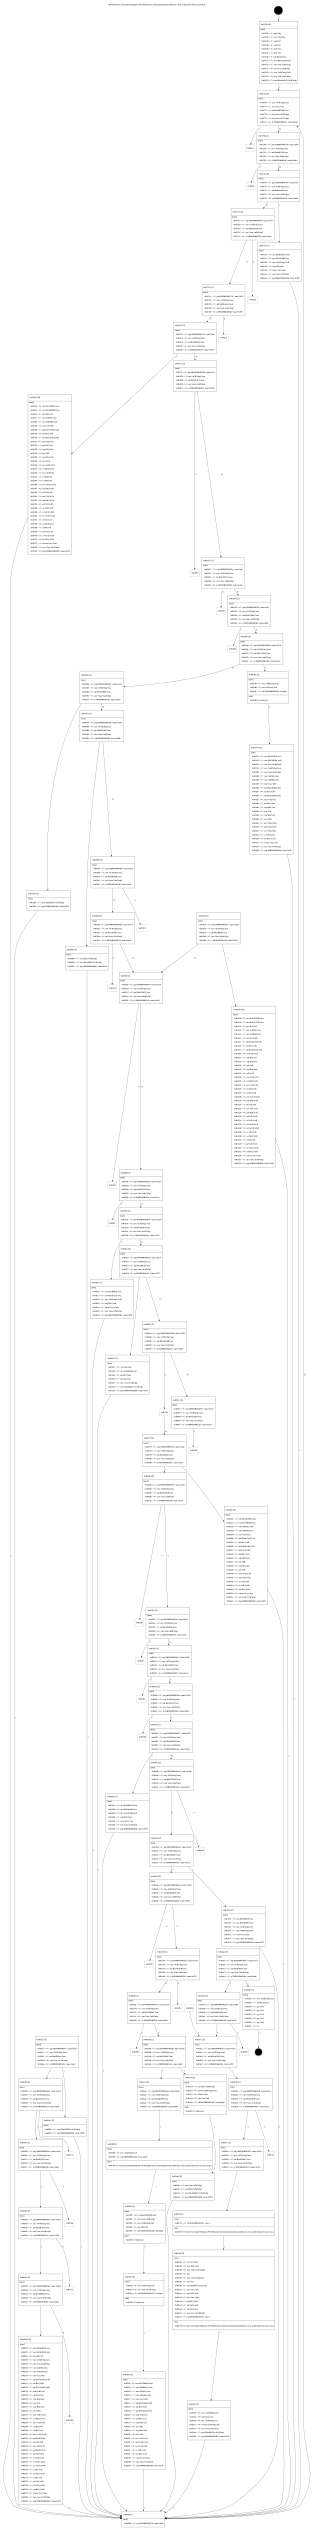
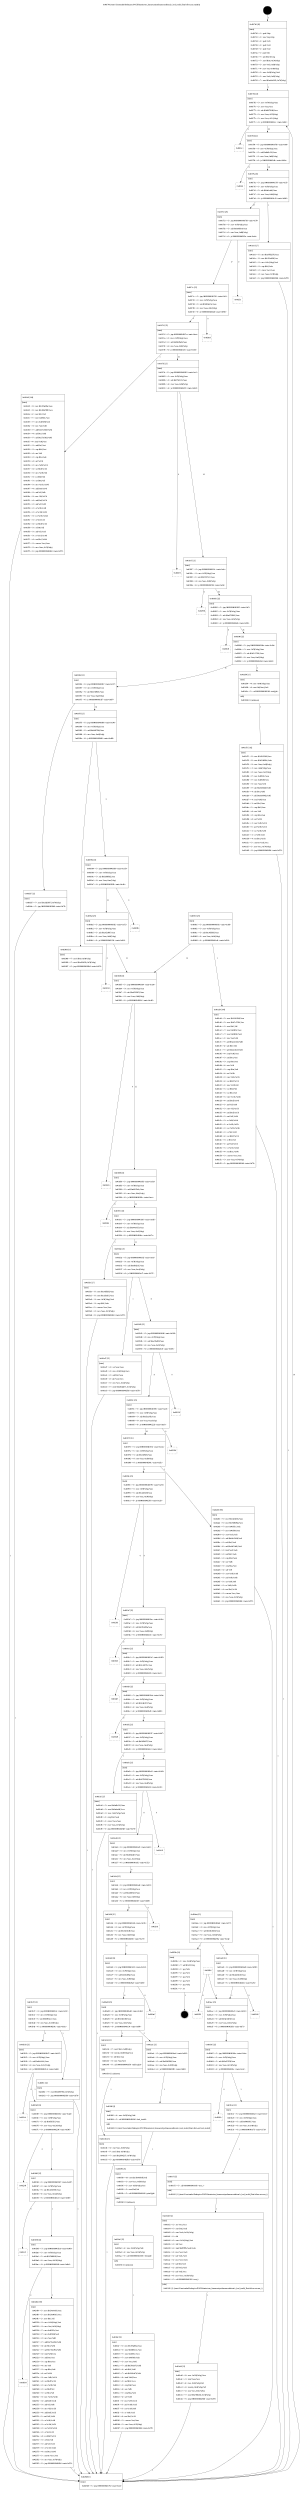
(164, 1425) -> (145, 1431)
(244, 1926) -> none
(178, 1992) -> (203, 1992)
